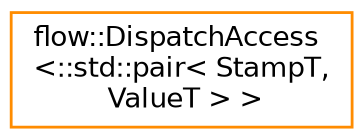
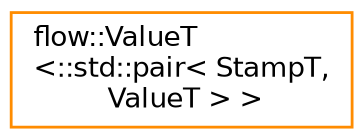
(182, 70) -> (182, 70)
